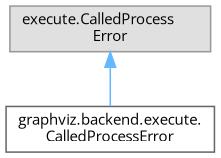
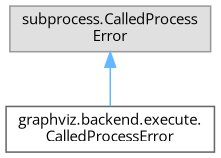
(110, 29) -> (110, 29)
